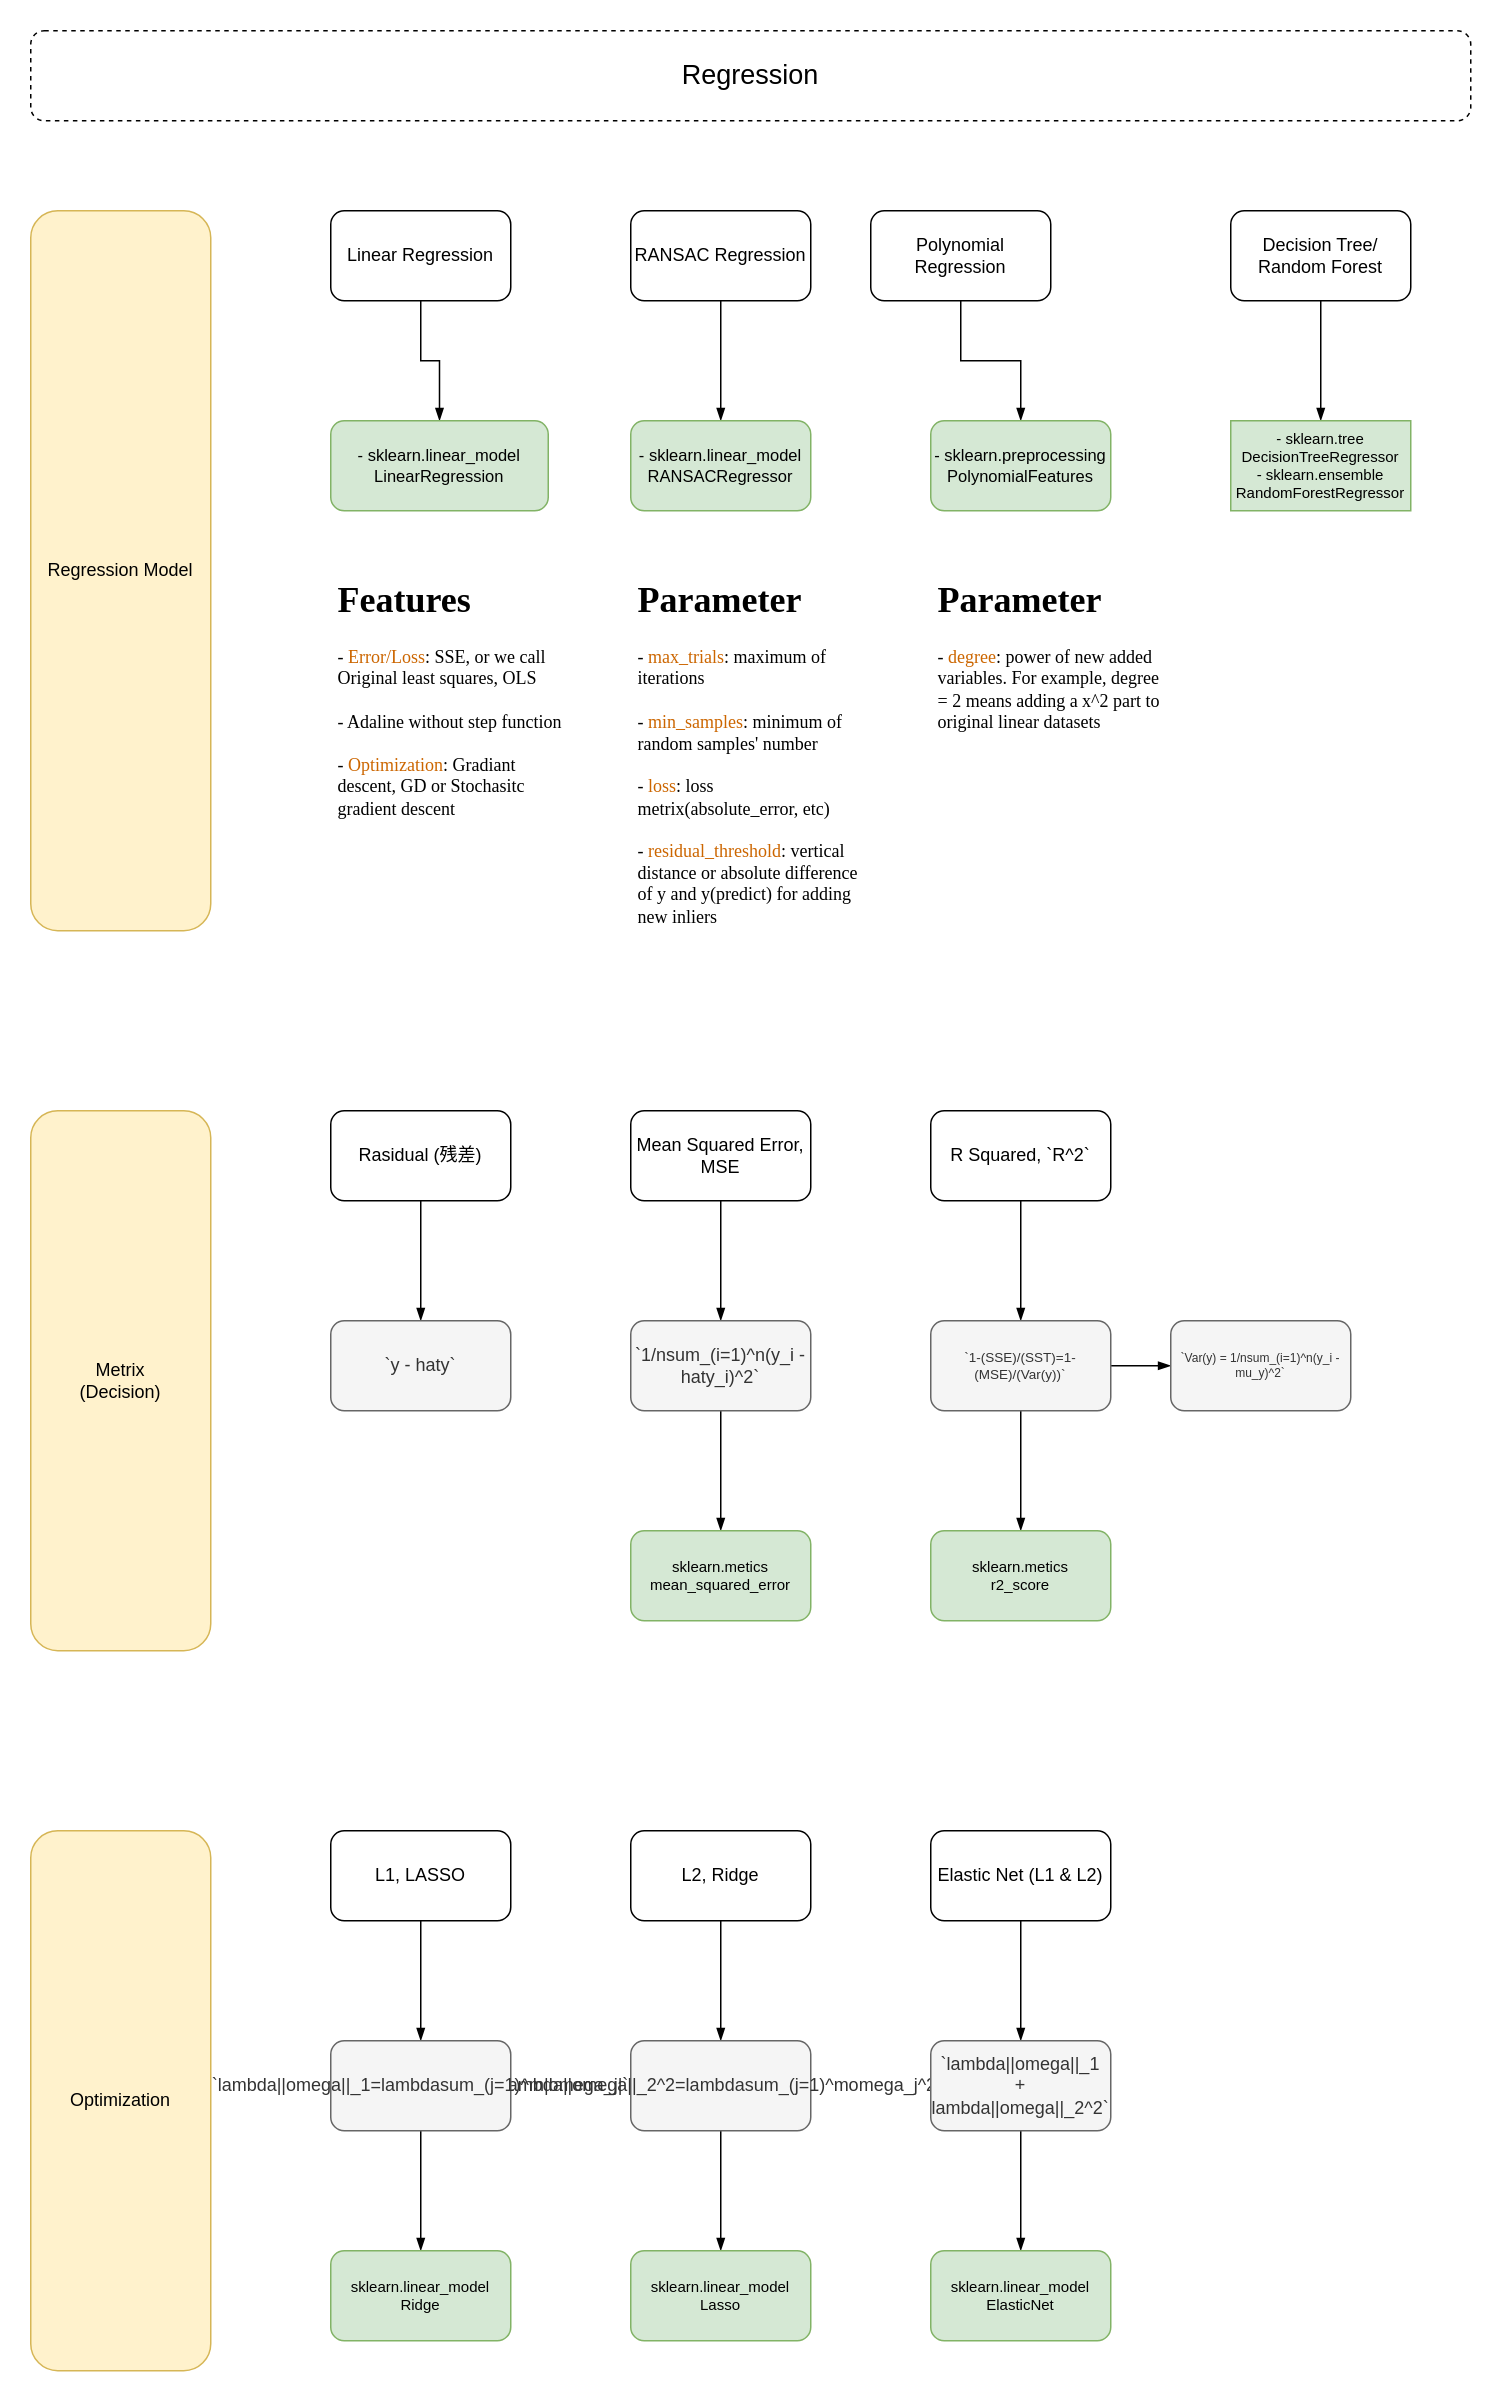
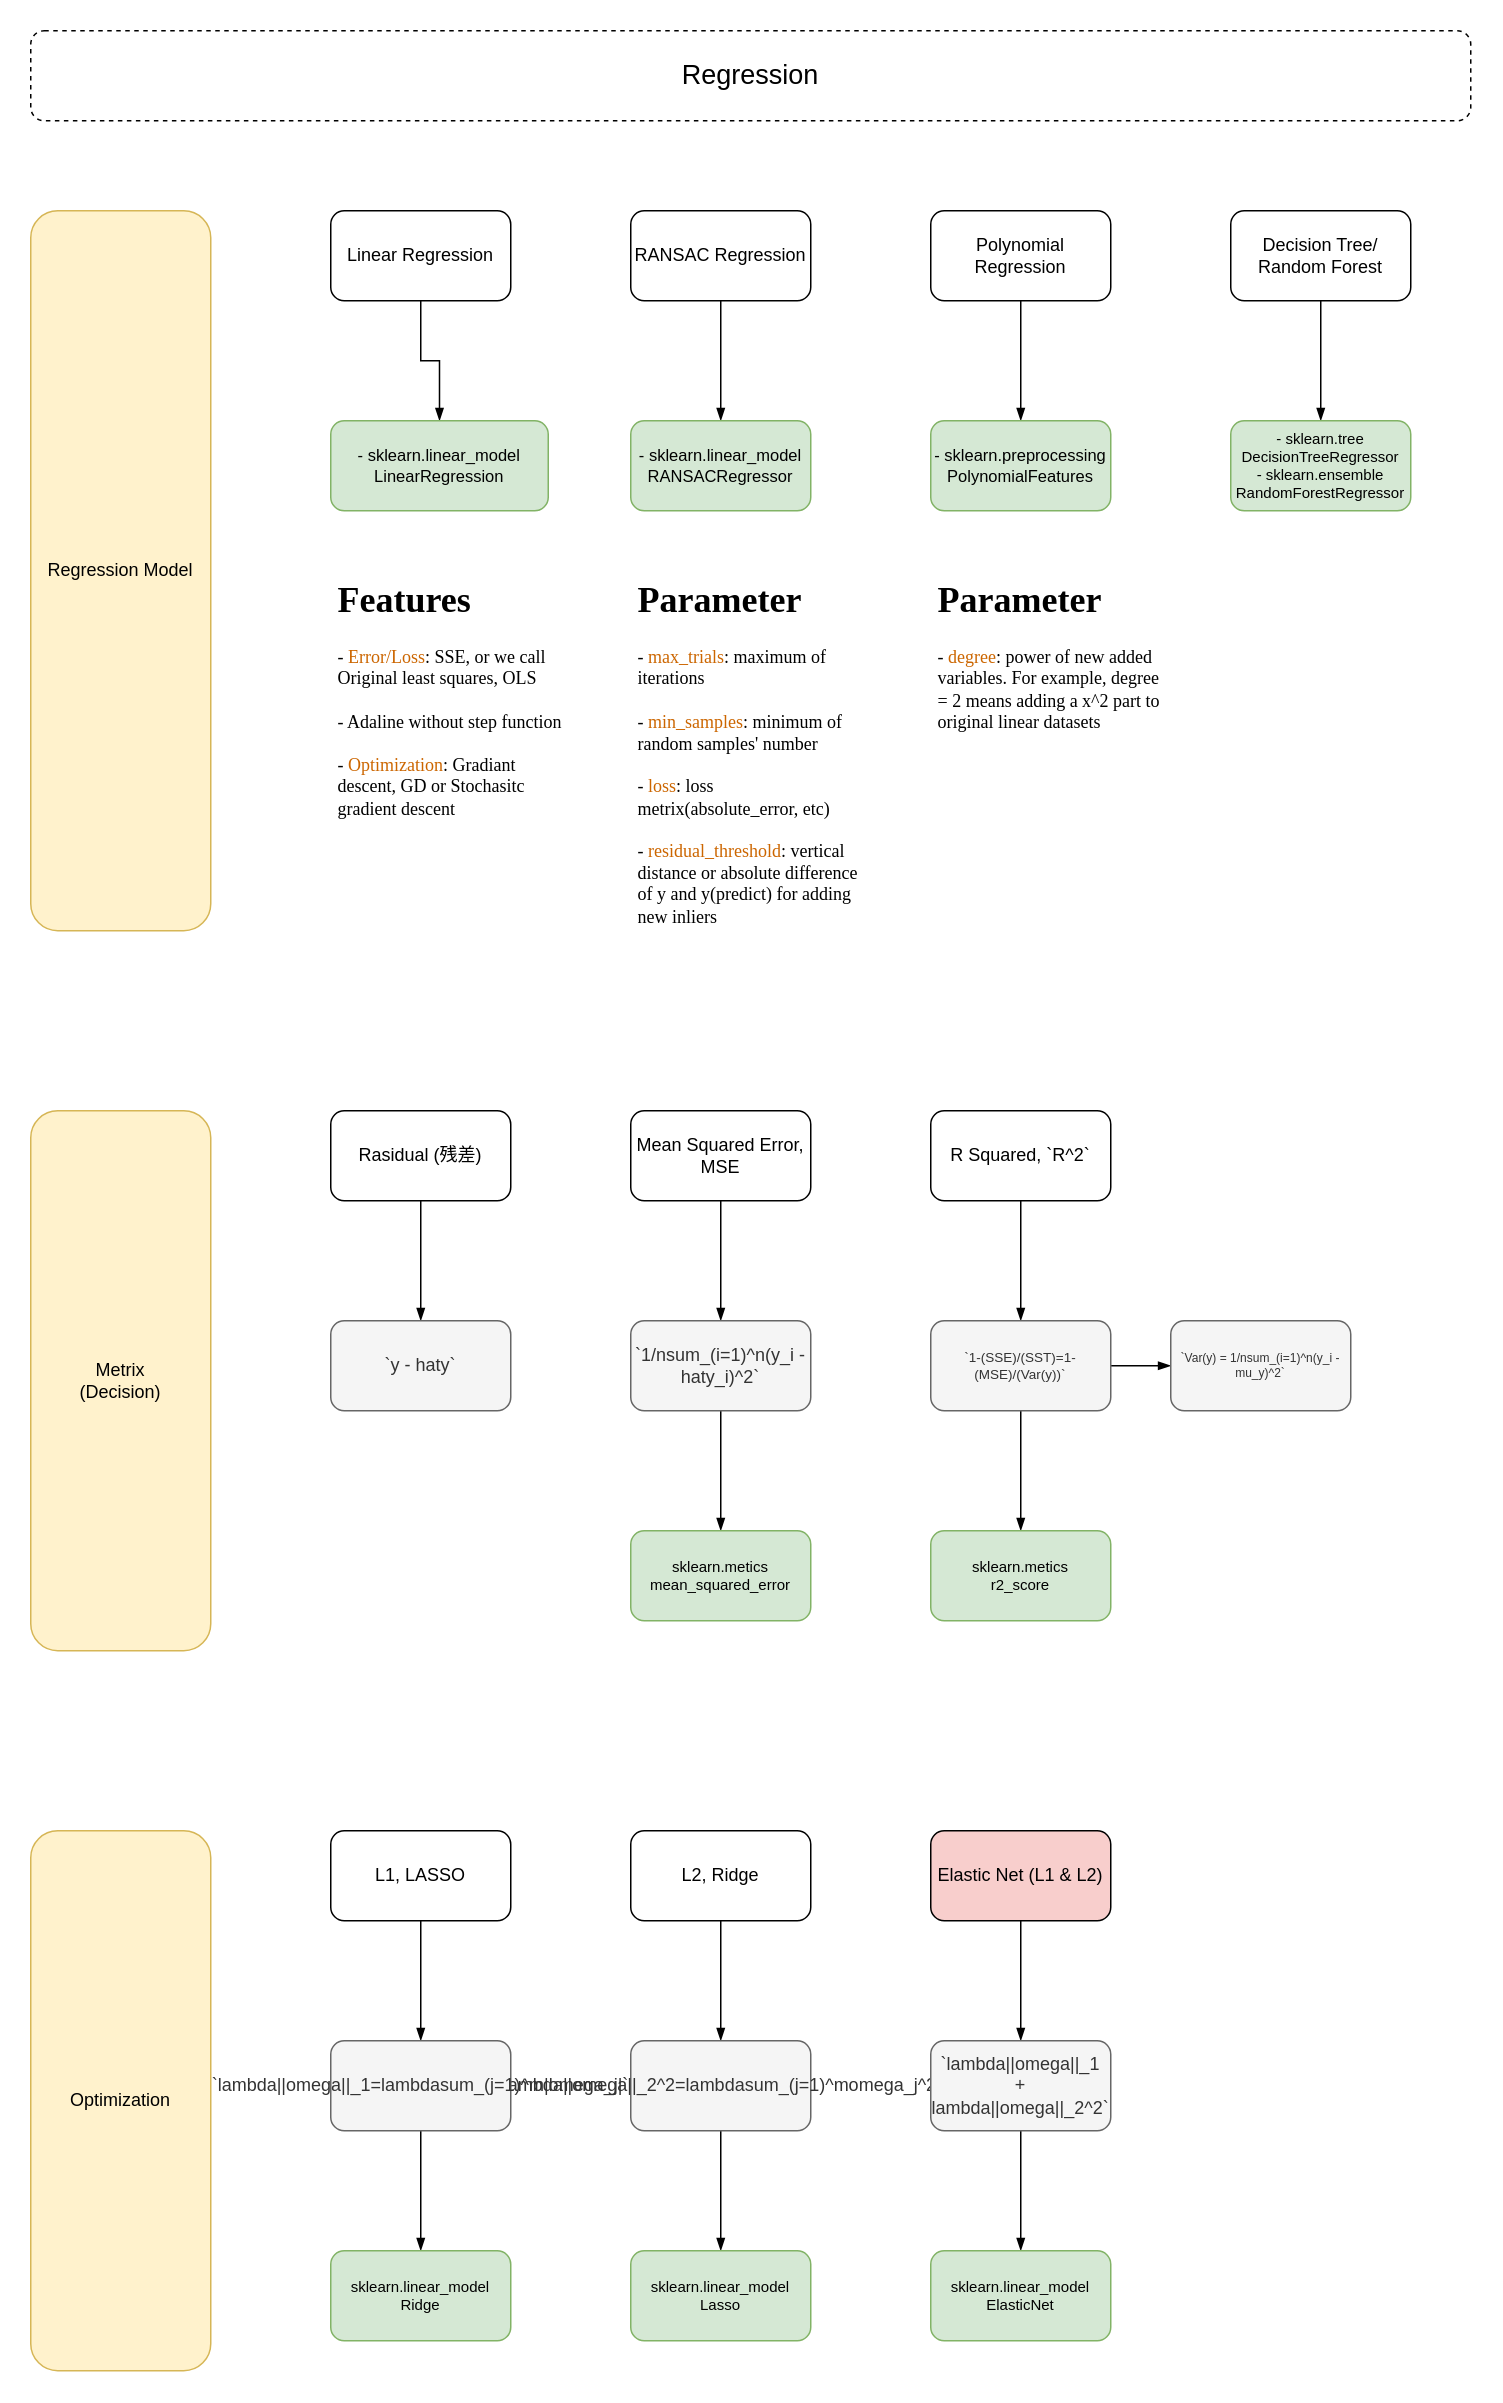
(961, 256) -> (1021, 256)
(1321, 466) -> (1321, 466)
(1021, 1876) -> (1021, 1876)
